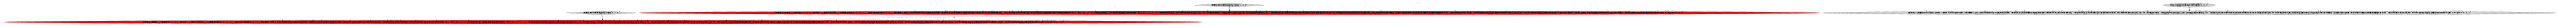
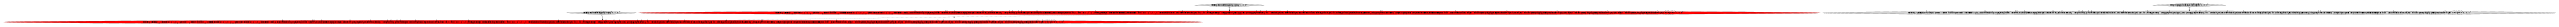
(2189, 5) -> (2189, 5)
